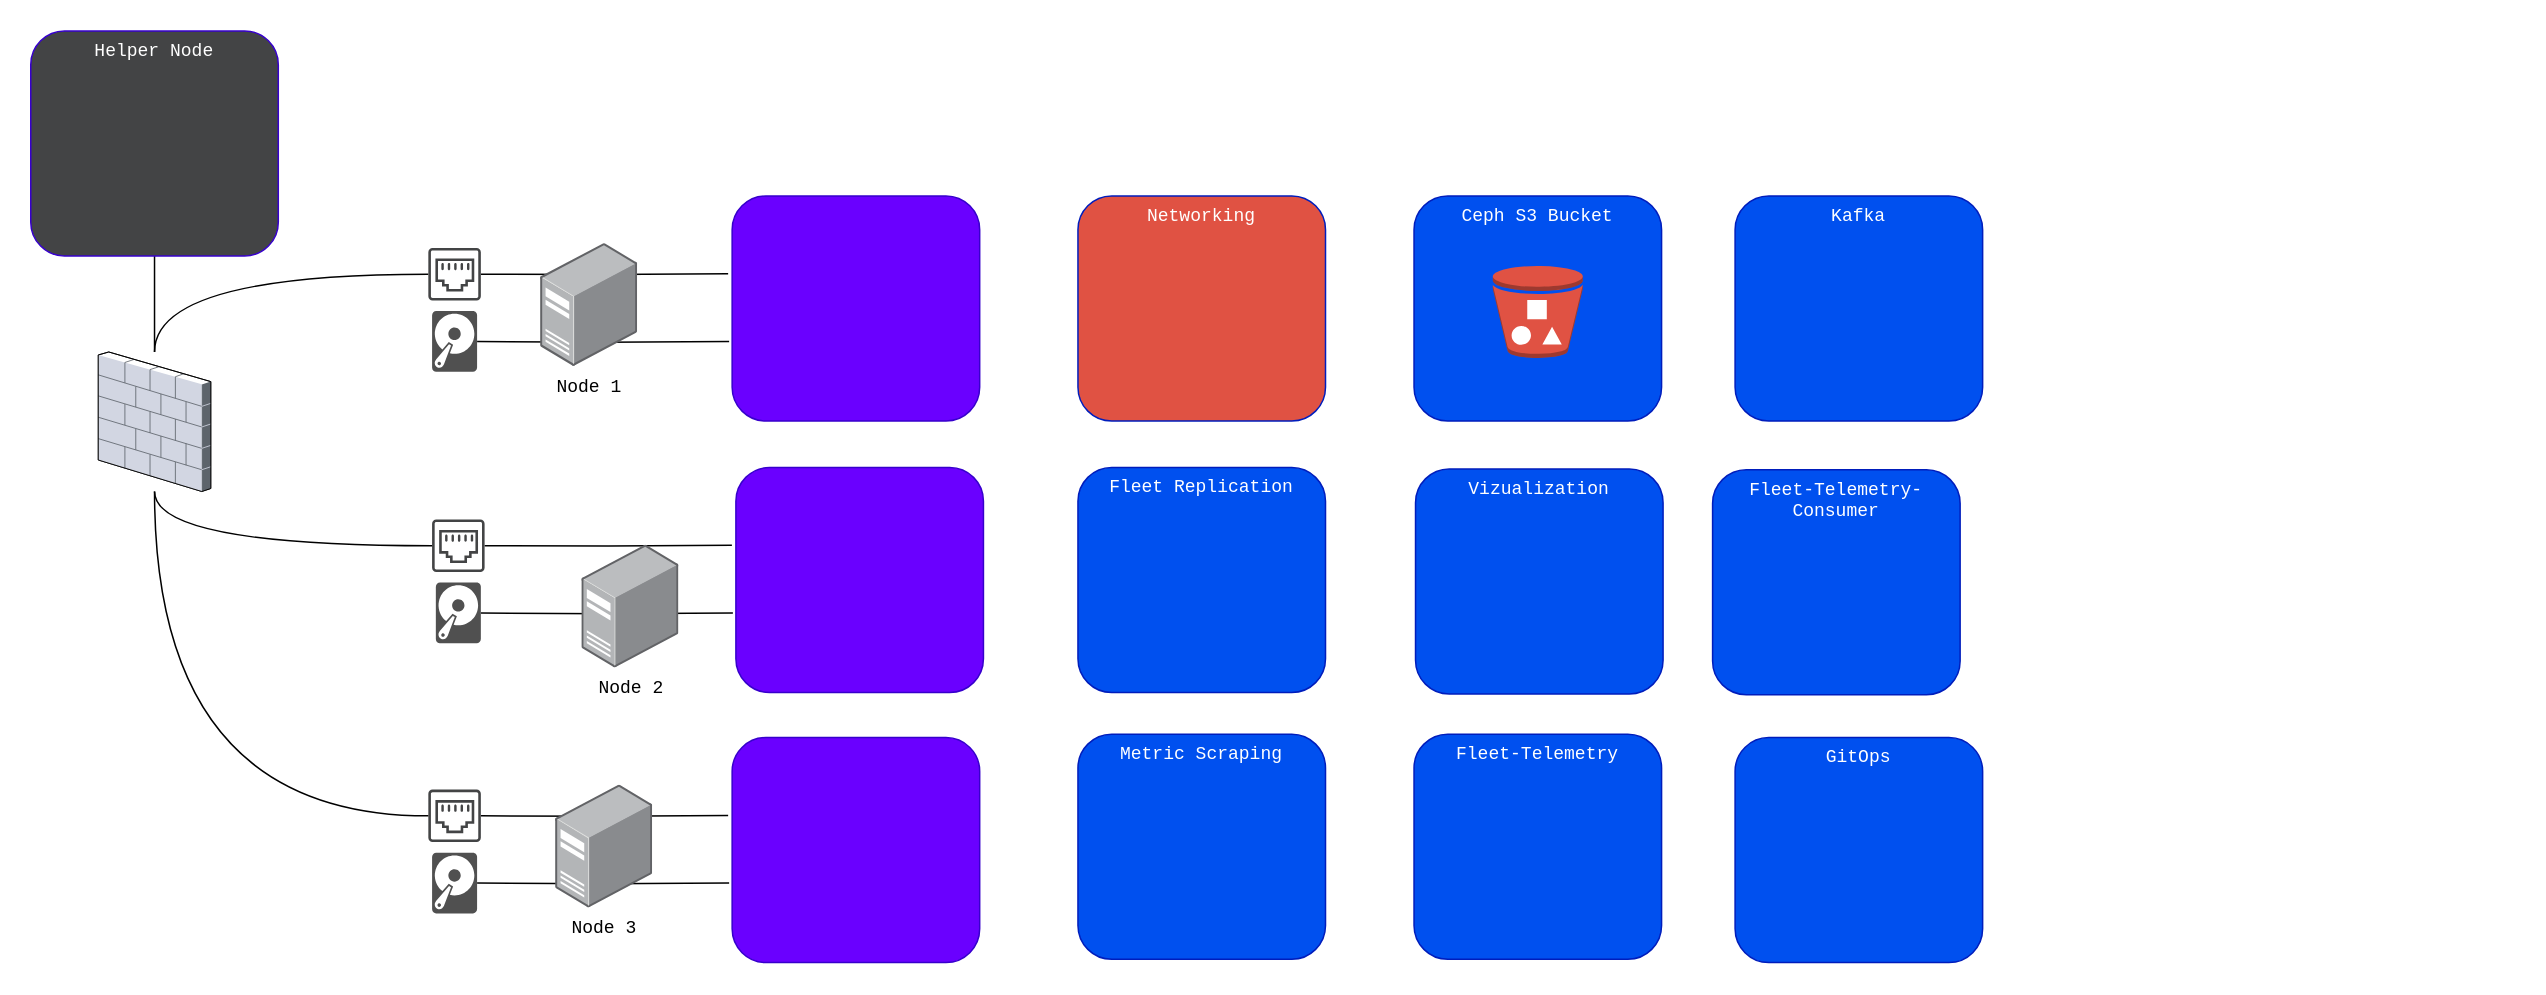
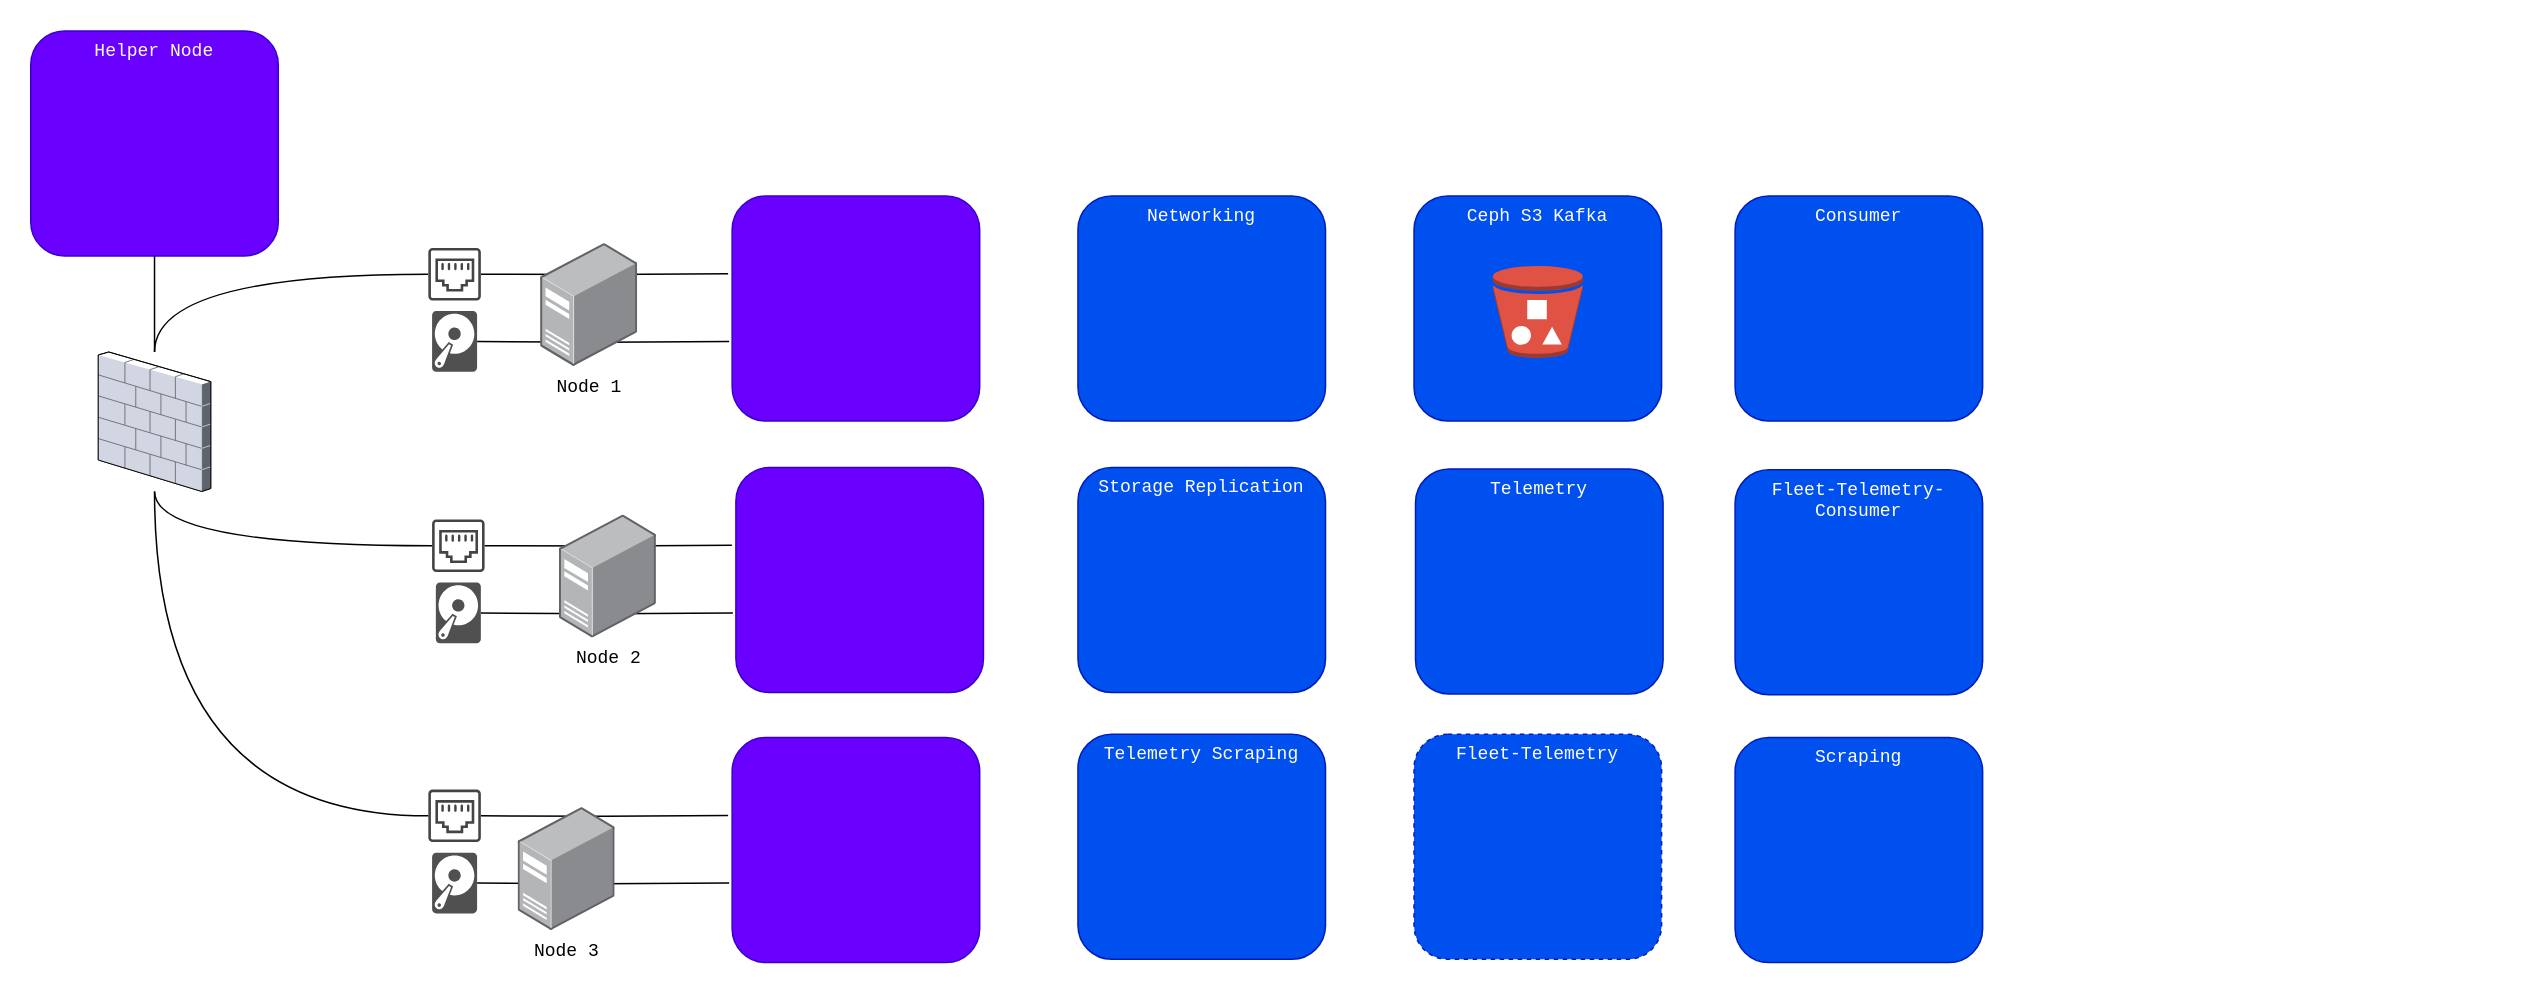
(155, 143) -> (155, 143)
(1538, 217) -> (1538, 217)
(1859, 217) -> (1859, 217)
(1202, 308) -> (1202, 308)
(1202, 489) -> (1202, 489)
(1539, 490) -> (1539, 490)
(1836, 582) -> (1859, 582)
(631, 606) -> (608, 576)
(1202, 756) -> (1202, 756)
(1859, 759) -> (1859, 759)
(604, 846) -> (567, 869)
(1538, 846) -> (1538, 846)
